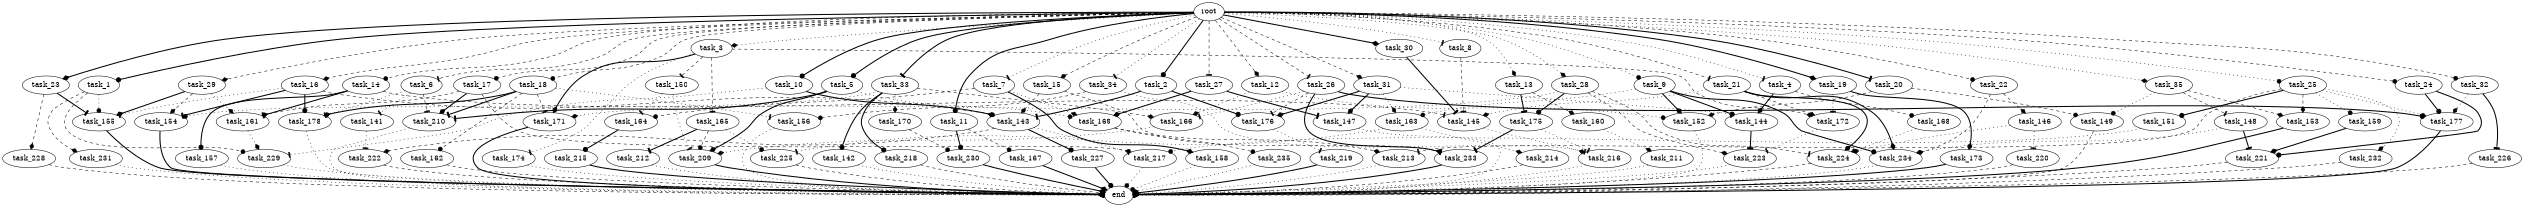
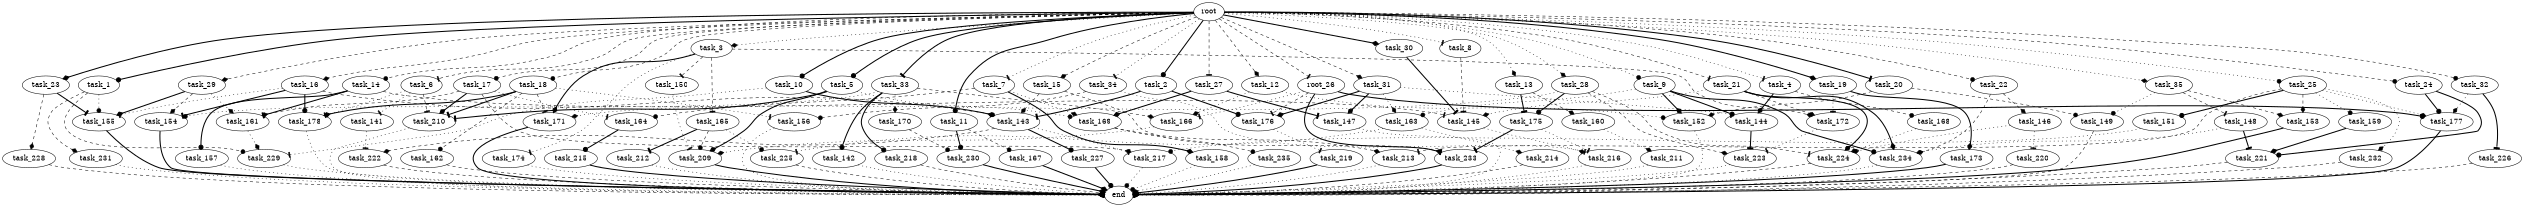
(1321, 85) -> (1321, 85)
(652, 103) -> (533, 101)
